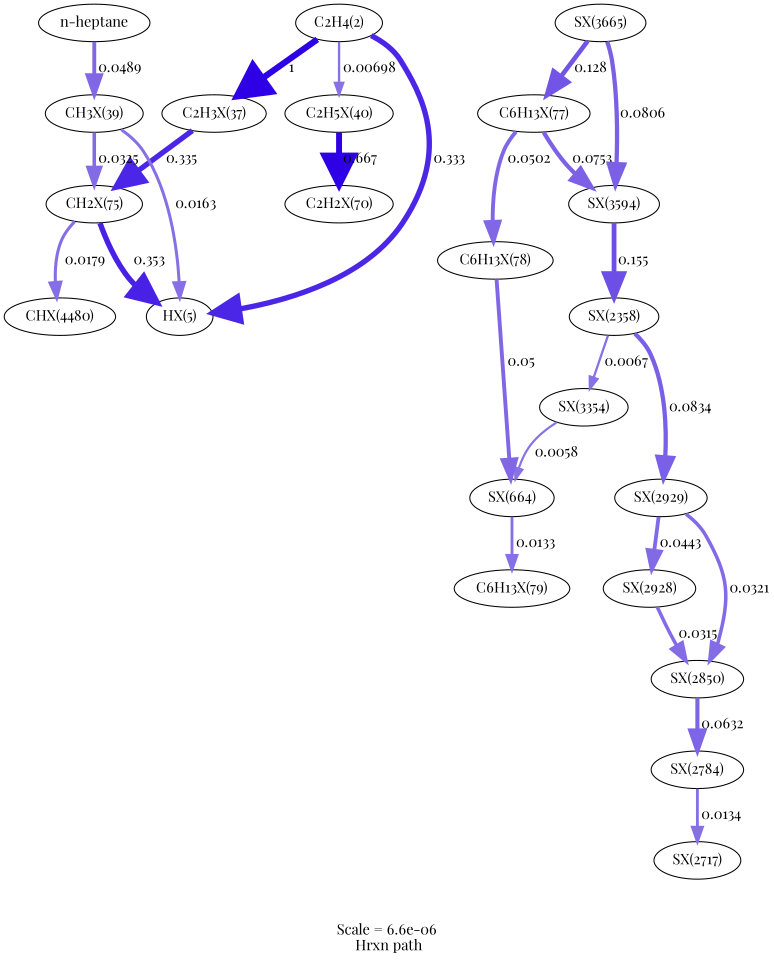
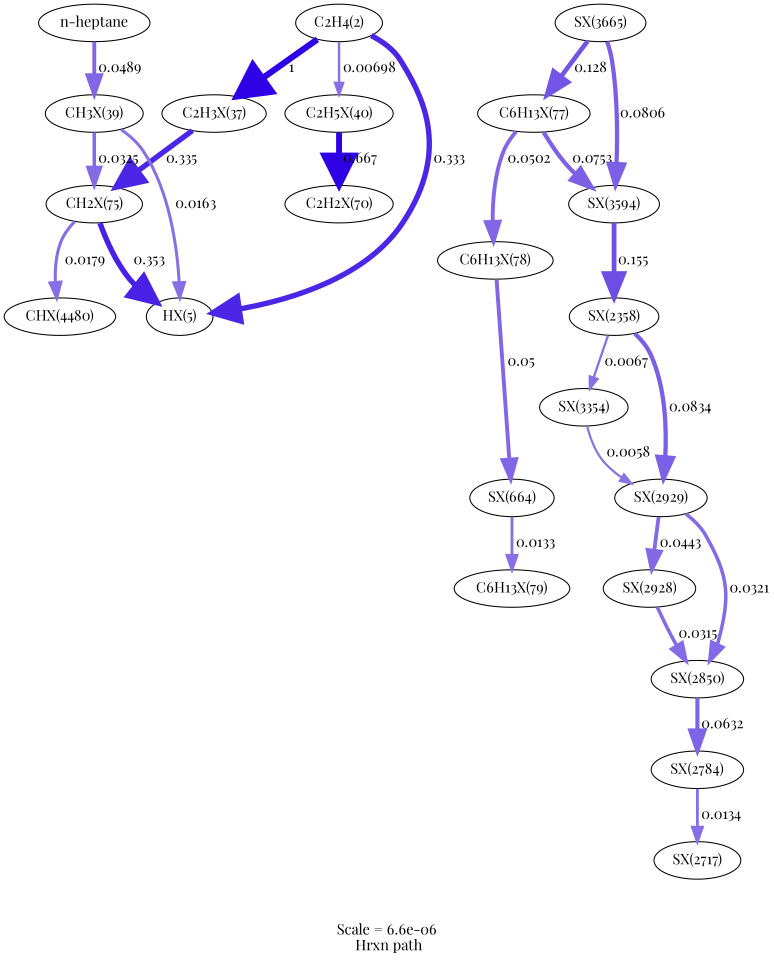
(533, 442) -> (599, 455)
